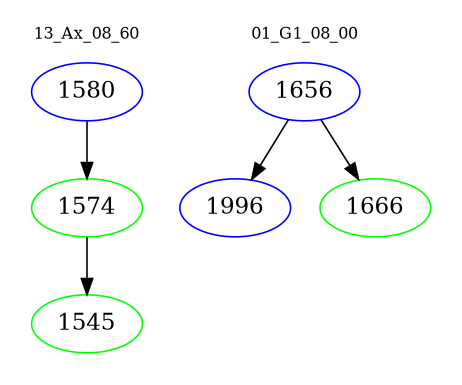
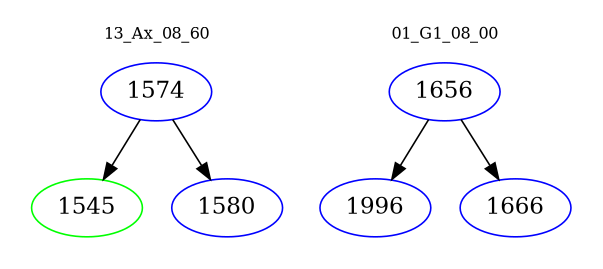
(87, 142) -> (187, 143)
(87, 208) -> (156, 92)
(375, 208) -> (516, 208)
